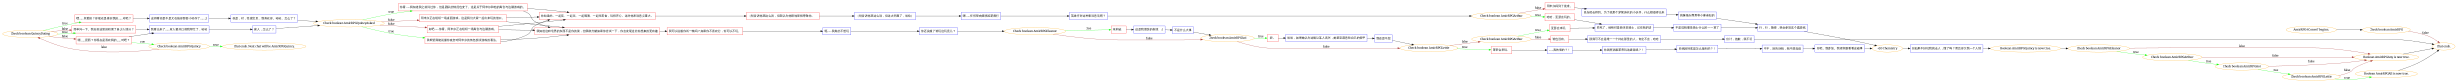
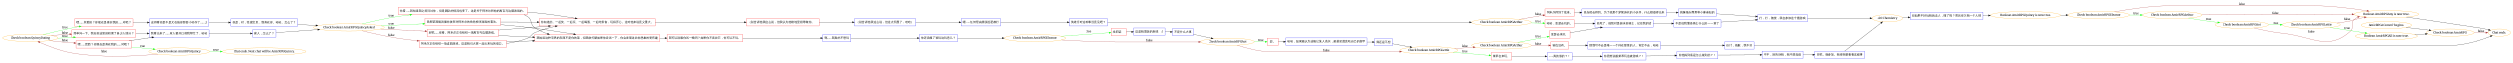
(2419, 63) -> (2420, 34)
